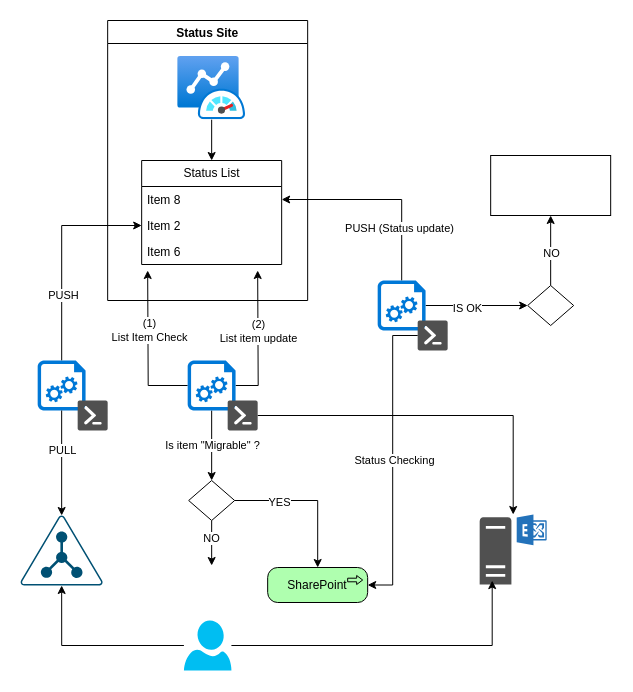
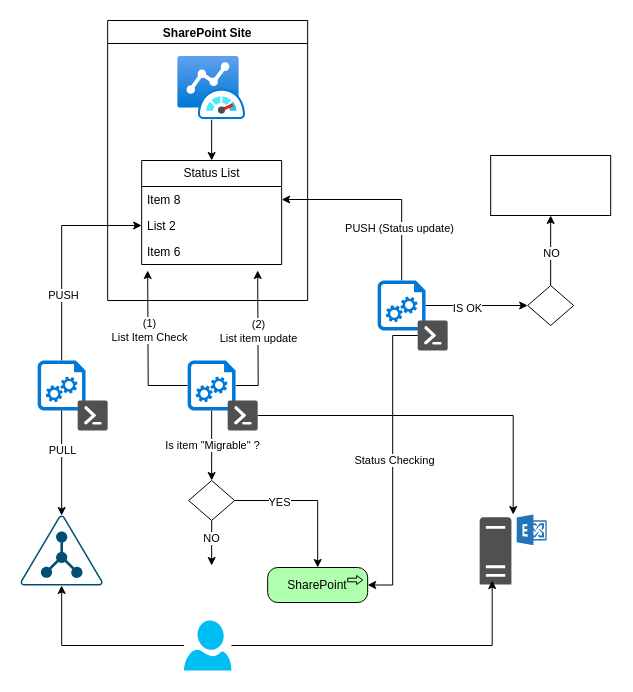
(207, 33) -> (207, 33)
(166, 227) -> (165, 227)
